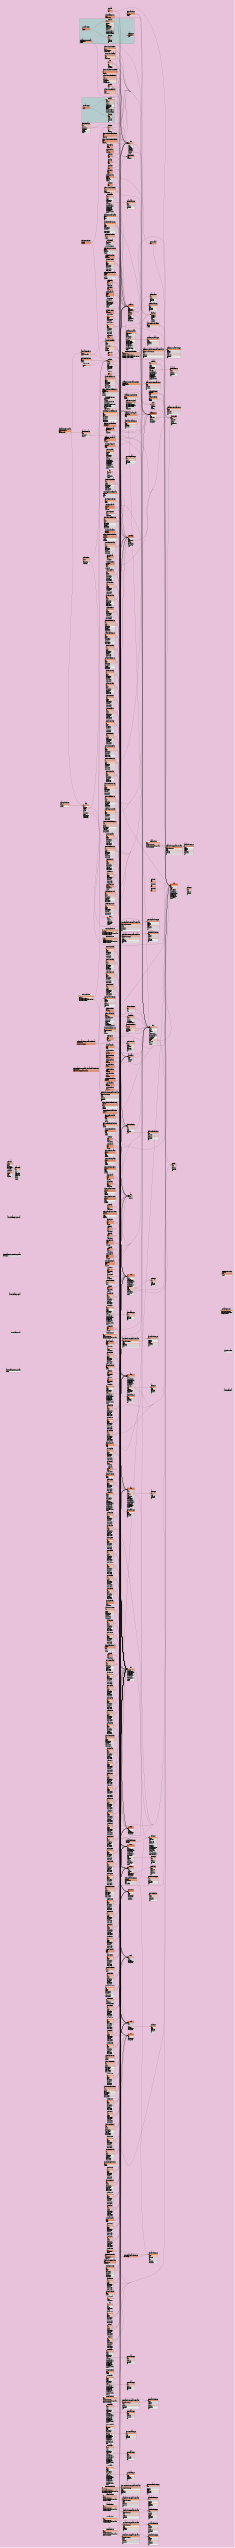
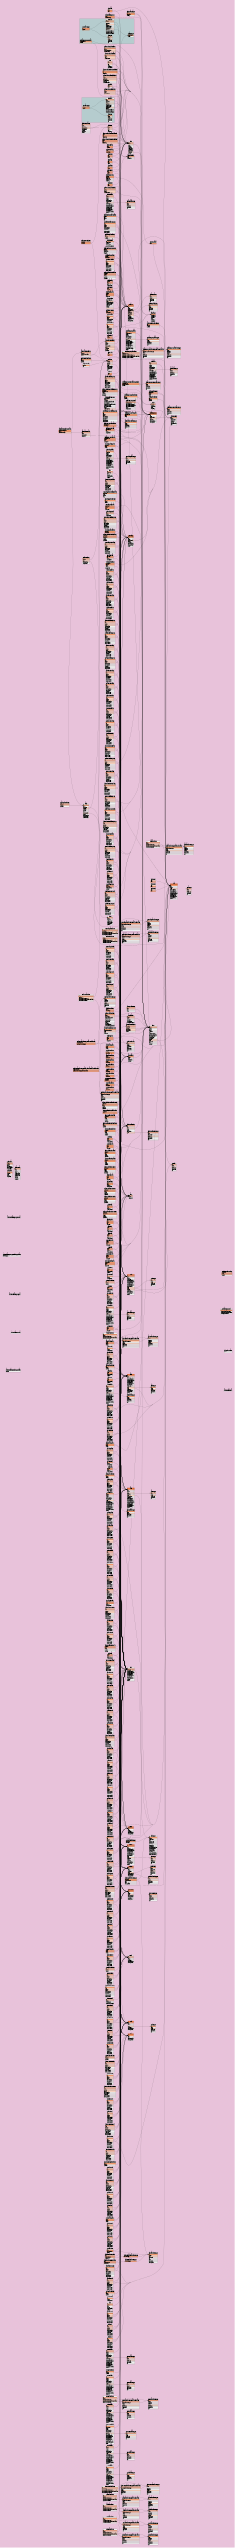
none -> (131, 2261)
